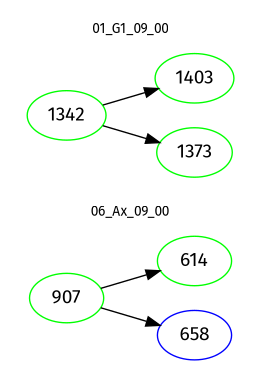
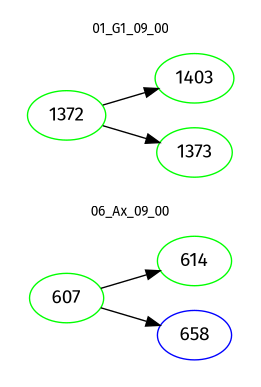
(67, 115) -> (67, 115)
(67, 298) -> (67, 298)
